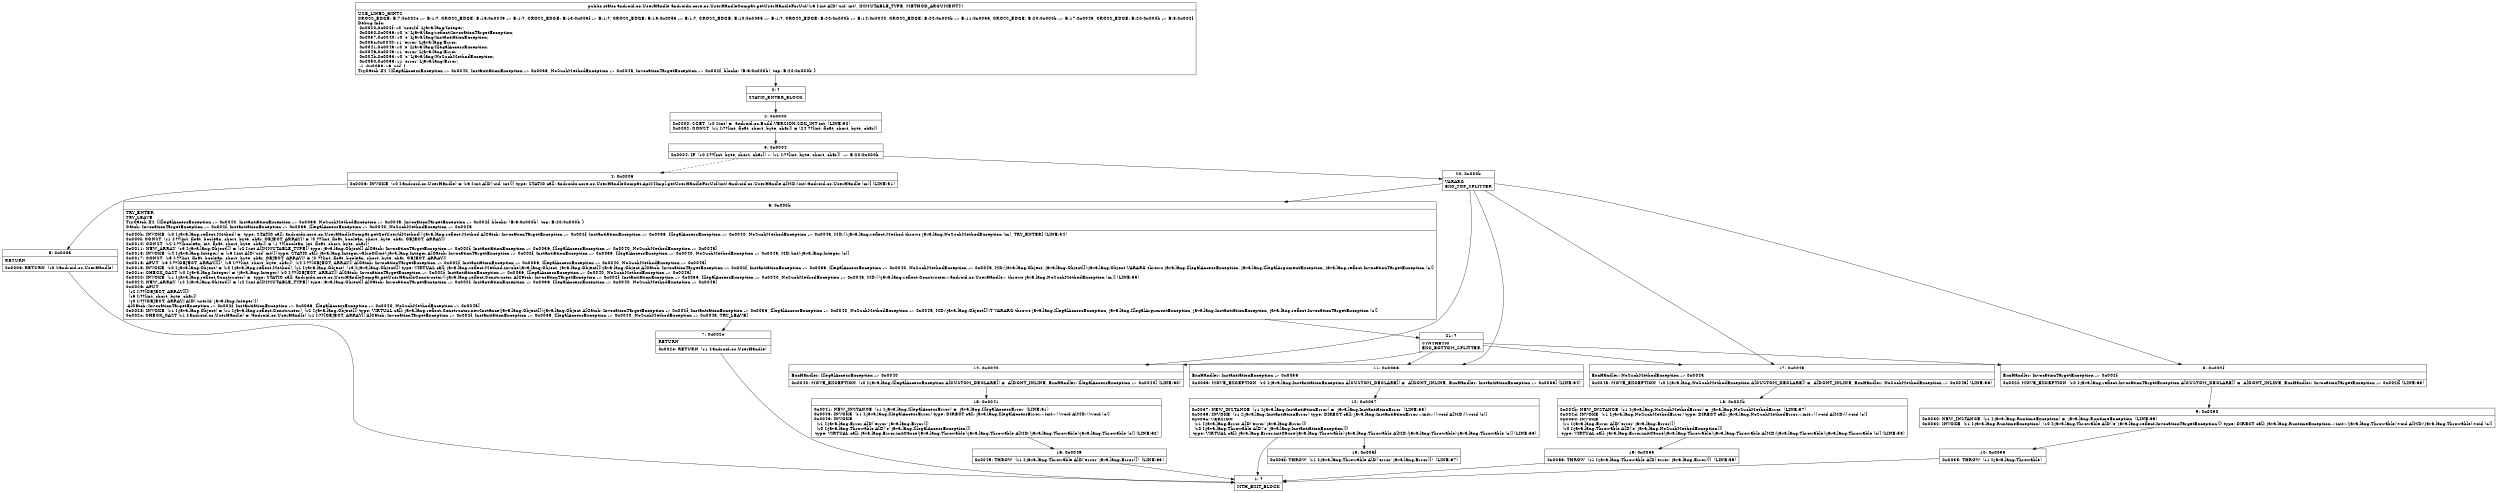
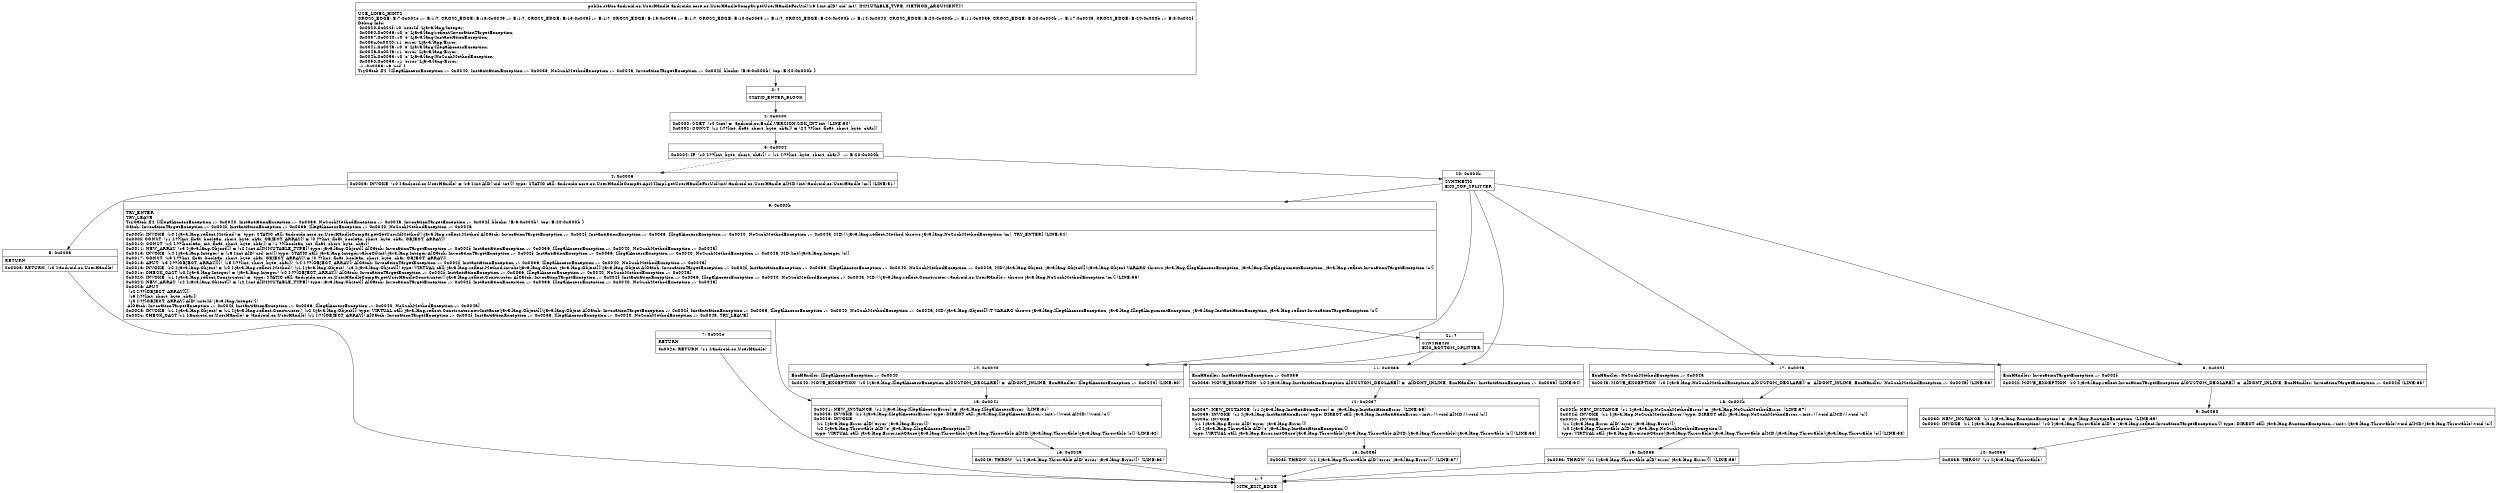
(1455, 182) -> (1459, 182)
(728, 324) -> (778, 367)
(1581, 355) -> none
(1214, 419) -> (1212, 419)
(1581, 419) -> (1581, 419)
(1263, 452) -> (1311, 470)
(1259, 487) -> (1257, 487)
